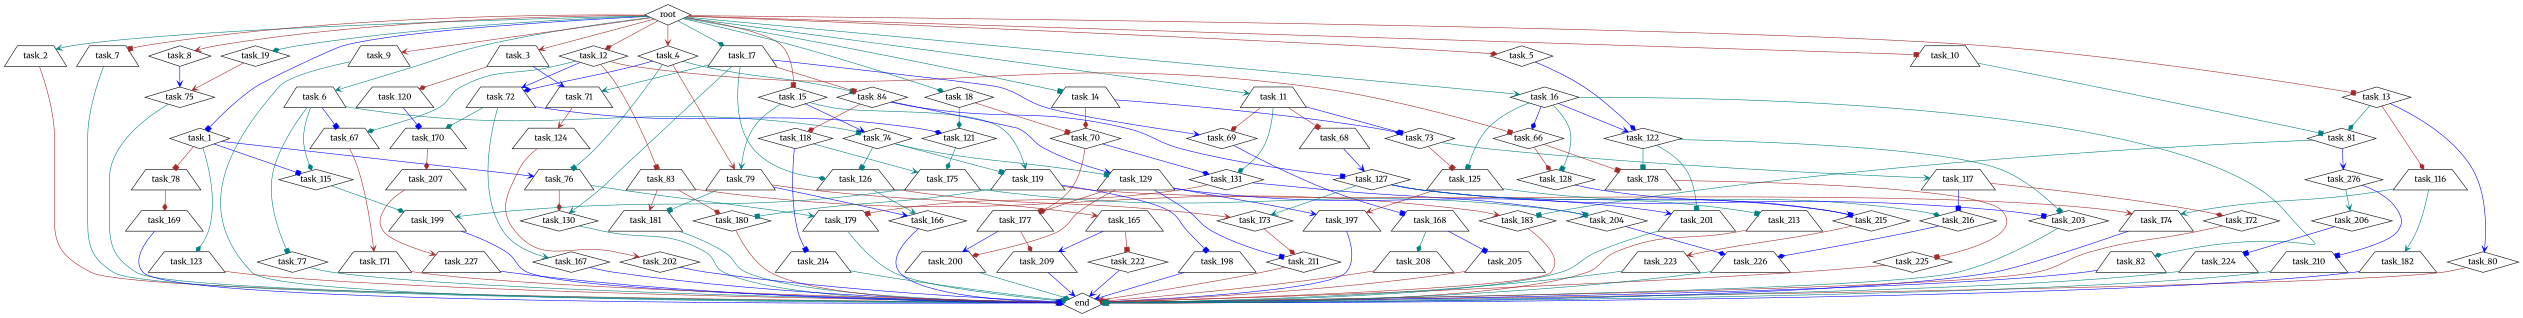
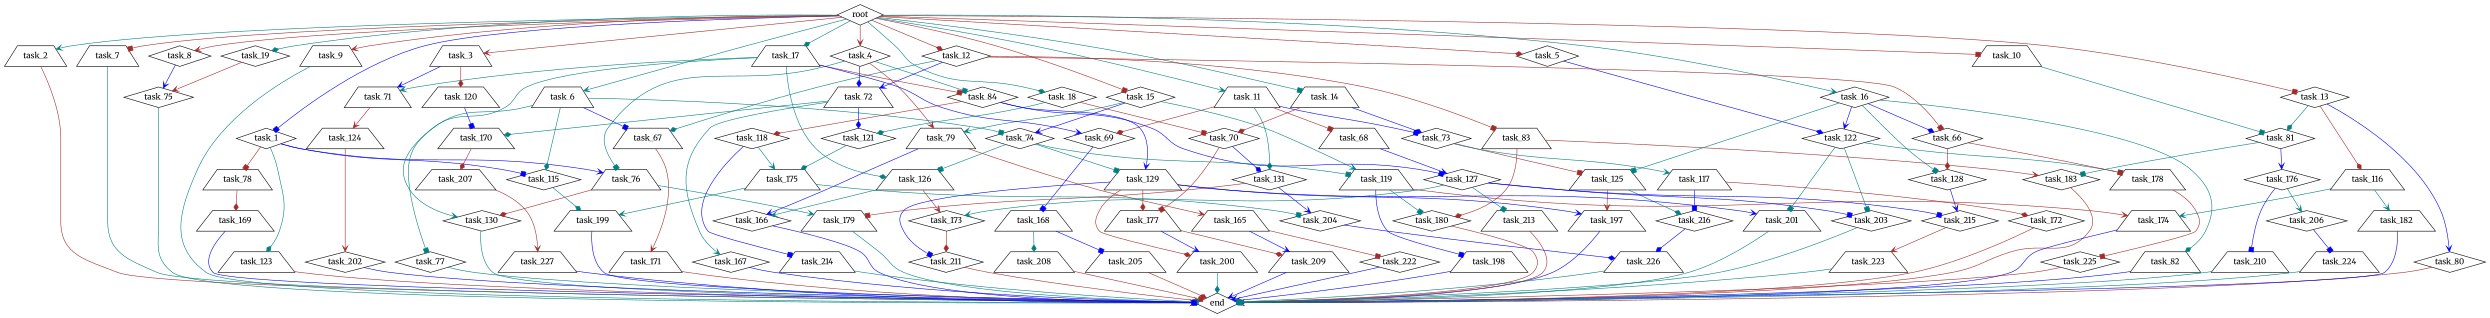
(2344, 180) -> (2282, 180)
(646, 221) -> none
